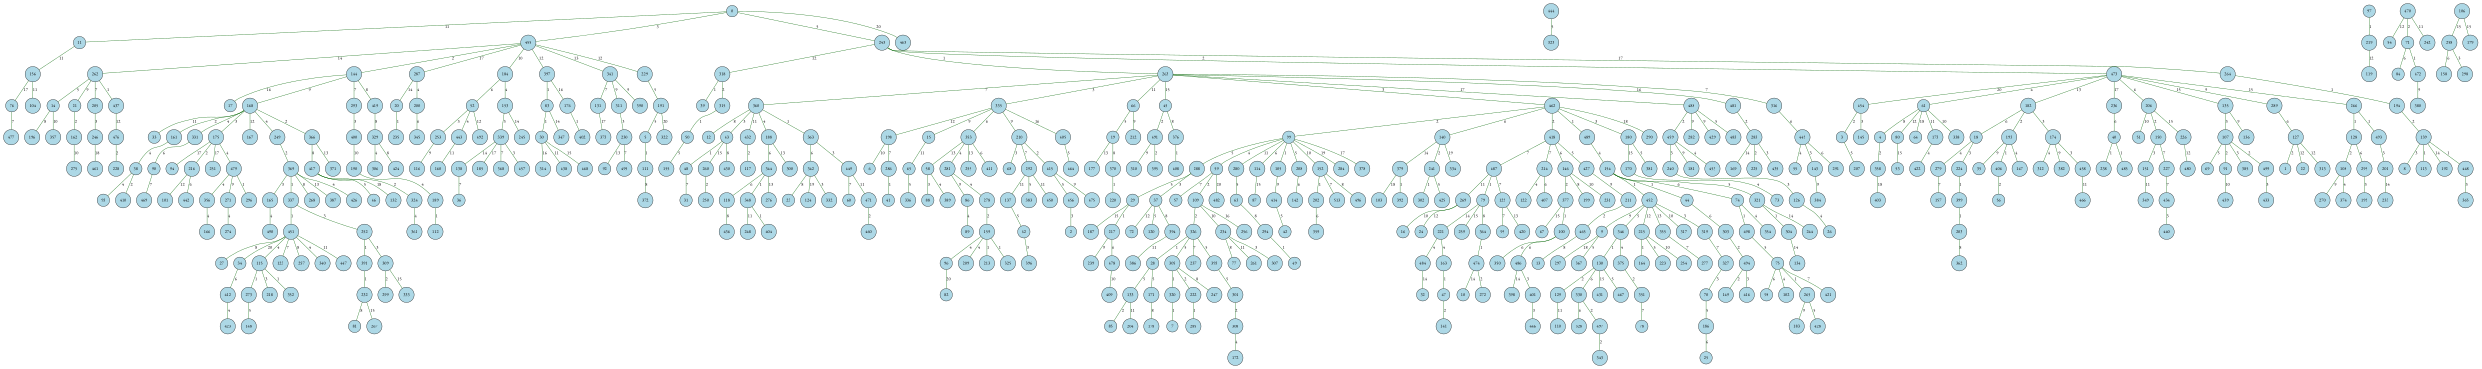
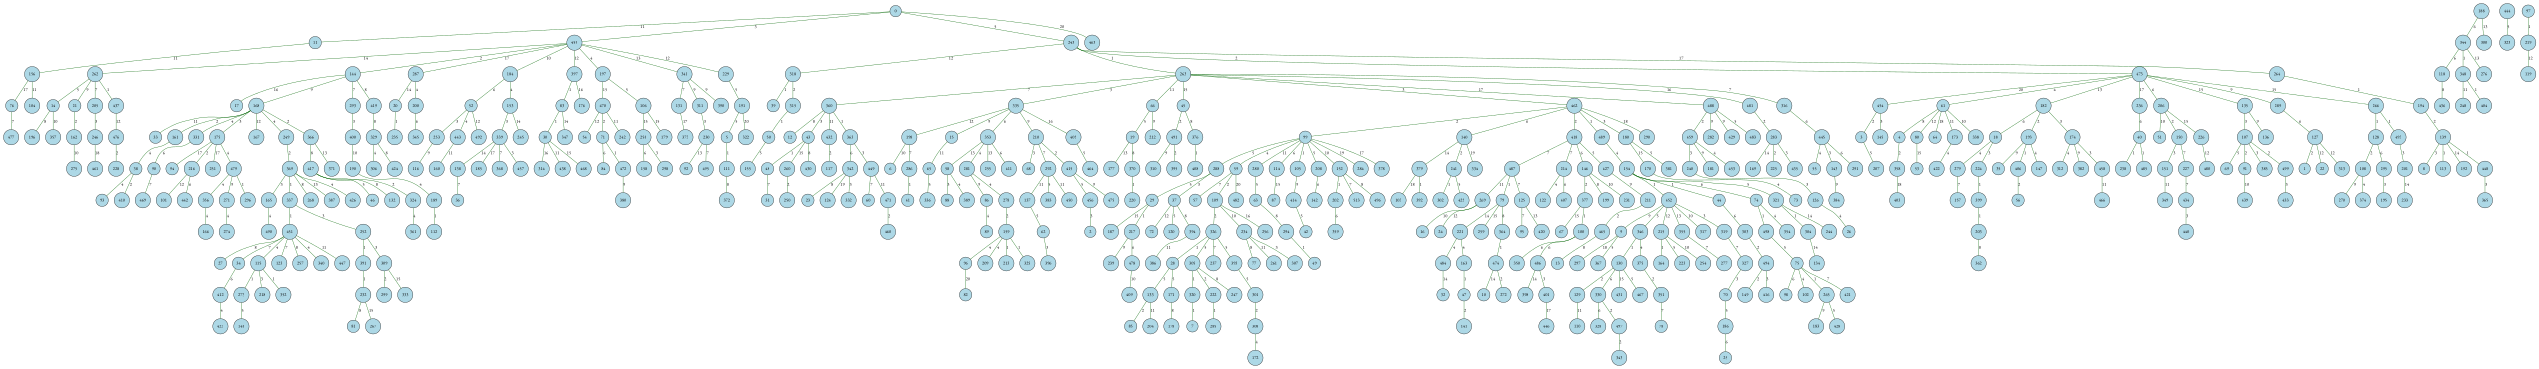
none -> (603, 74)
(762, 121) -> none
(582, 137) -> none
(379, 184) -> (377, 184)
(270, 248) -> (270, 248)
(1534, 311) -> (1549, 311)
